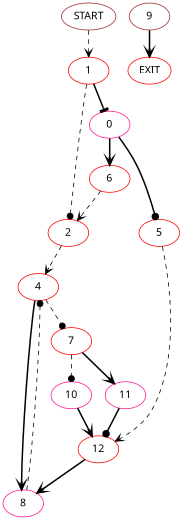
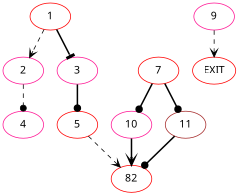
(89, 17) -> none
(150, 17) -> (214, 17)
(150, 40) -> (214, 40)
(110, 125) -> (77, 71)
(78, 148) -> (39, 40)
(110, 179) -> none
(68, 233) -> (23, 71)
(55, 257) -> (23, 95)
(38, 287) -> (23, 125)
(53, 312) -> none
(71, 365) -> (146, 95)
(96, 365) -> (171, 95)
(125, 395) -> (186, 125)
(98, 449) -> (131, 179)
(23, 503) -> none
